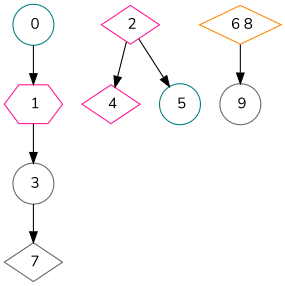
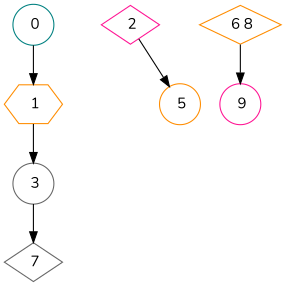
(33, 104) -> (33, 104)
(111, 104) -> none
(180, 104) -> (180, 104)
(240, 104) -> (240, 104)
